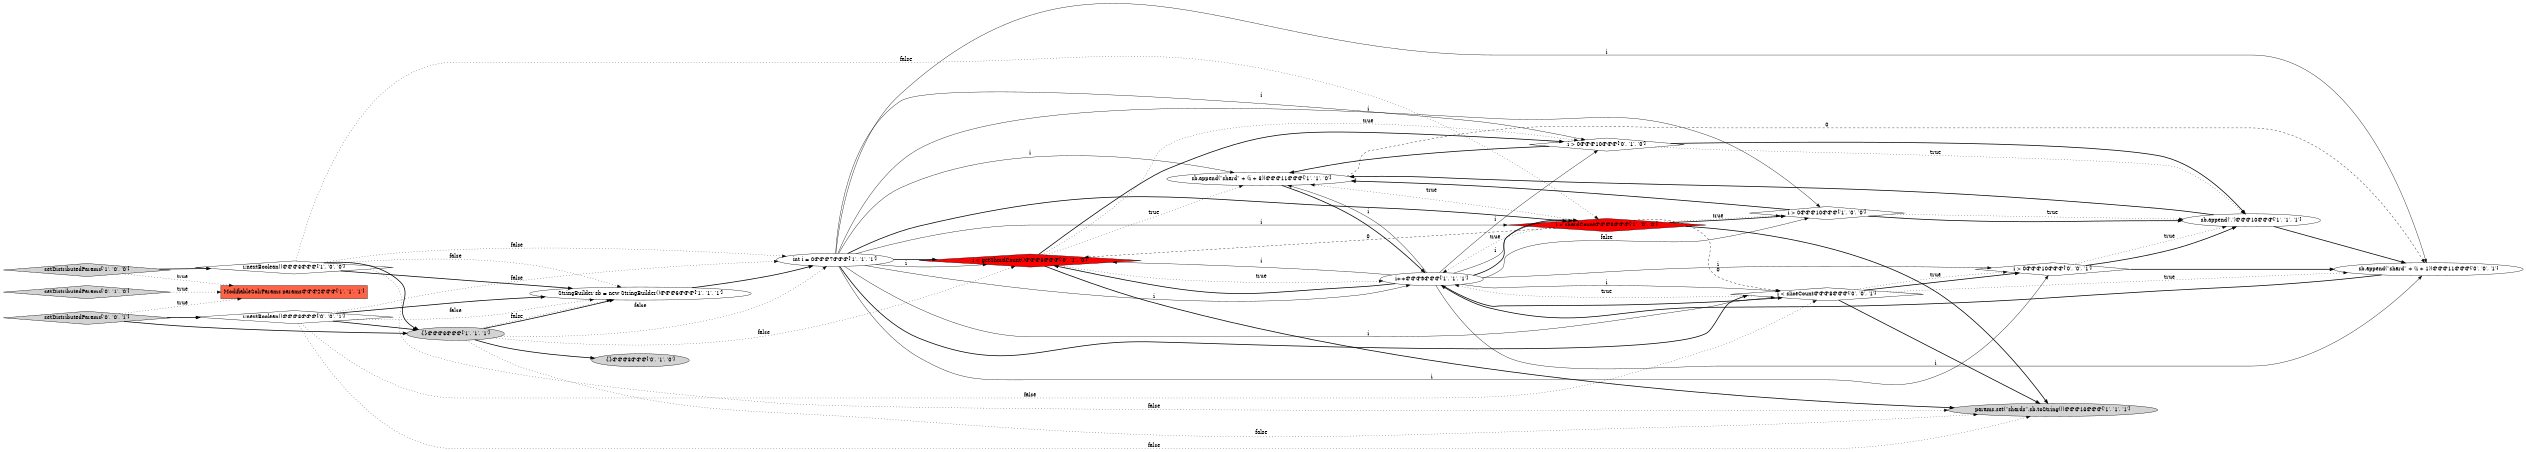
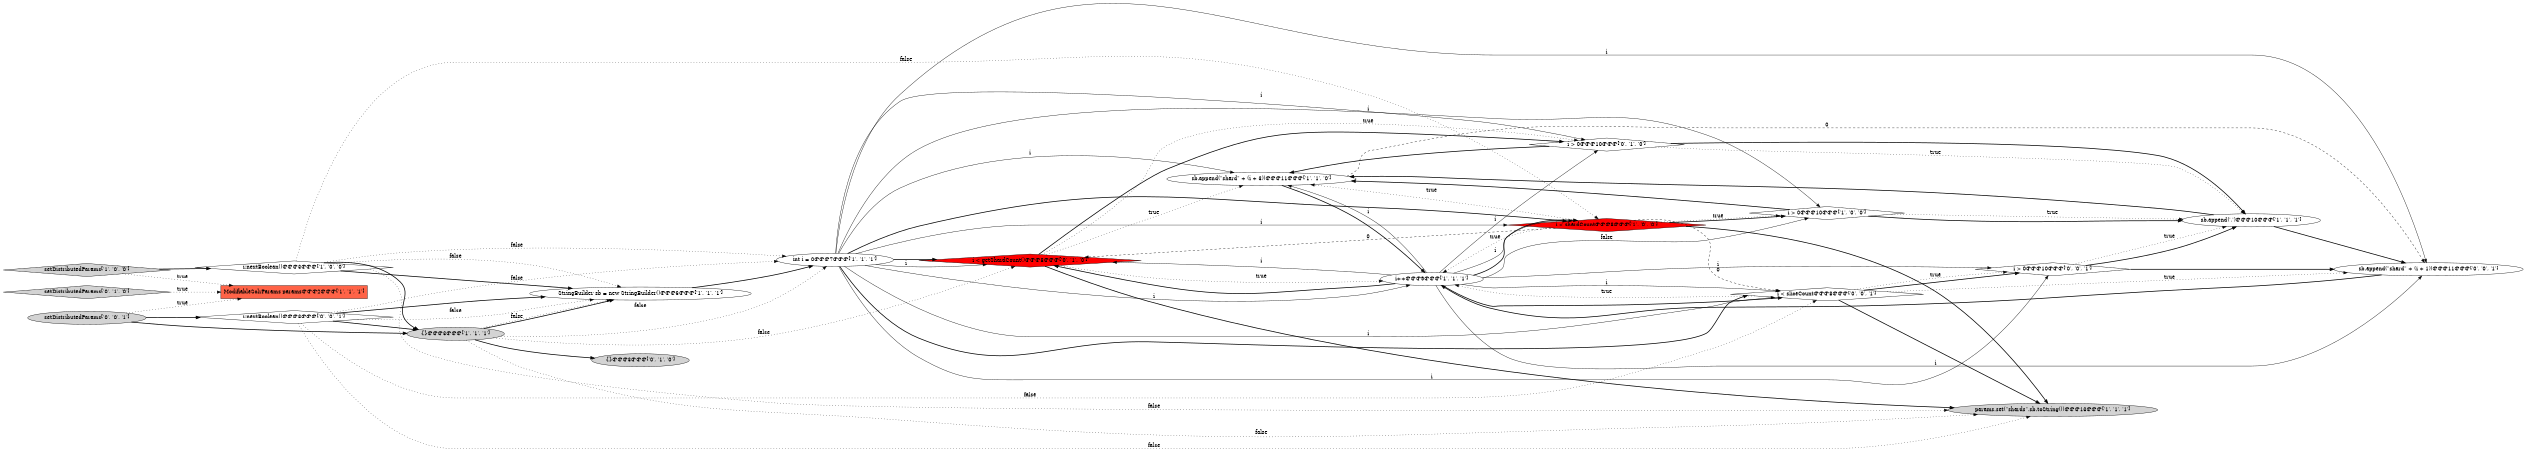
(87, 318) -> (87, 318)
